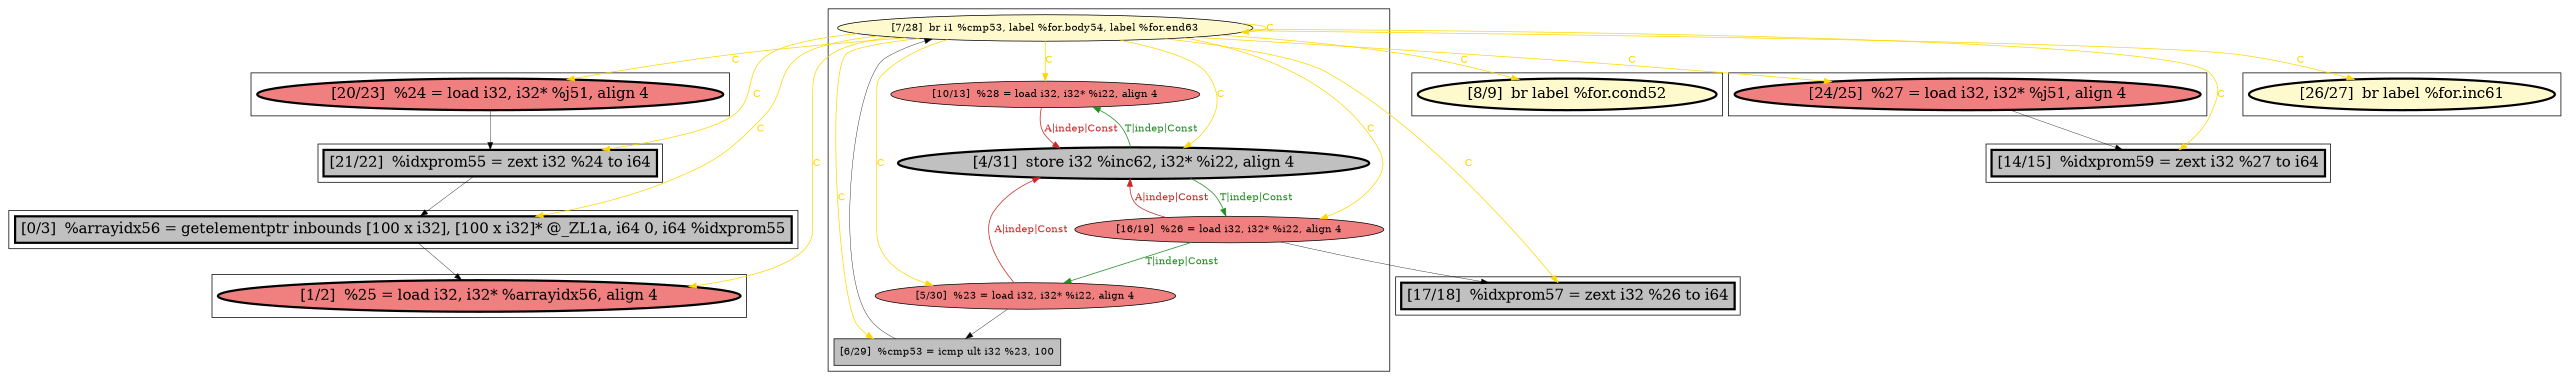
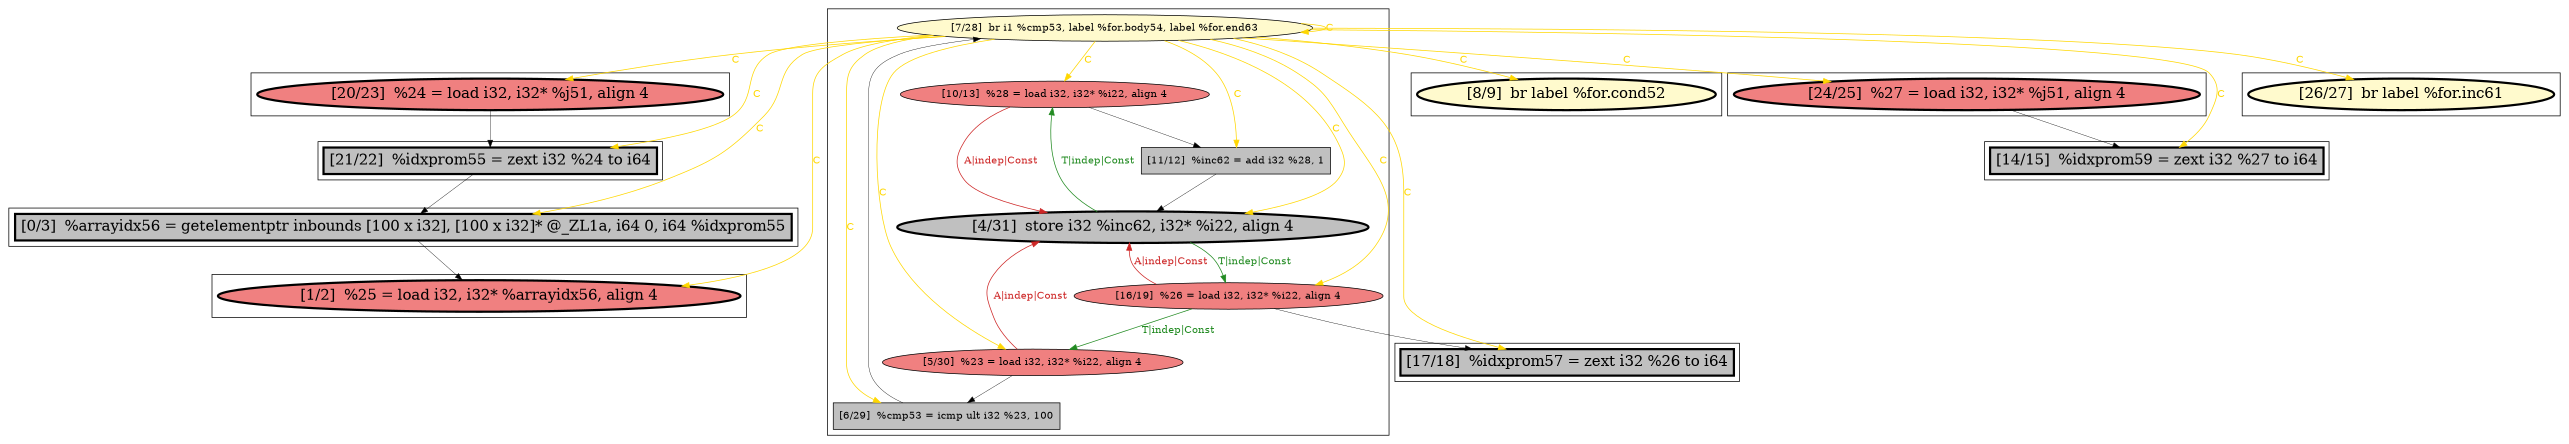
none -> (1236, 161)
